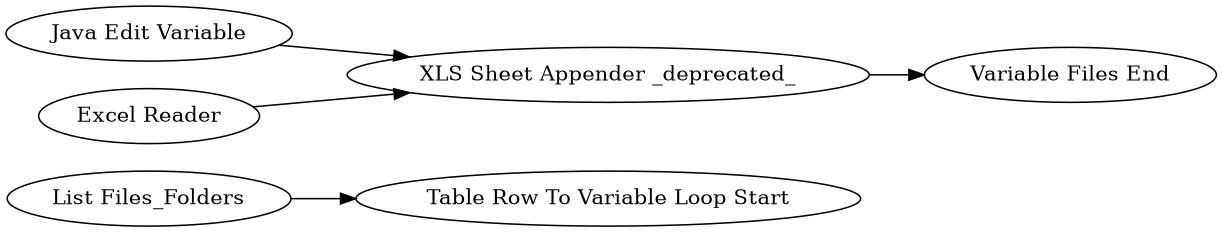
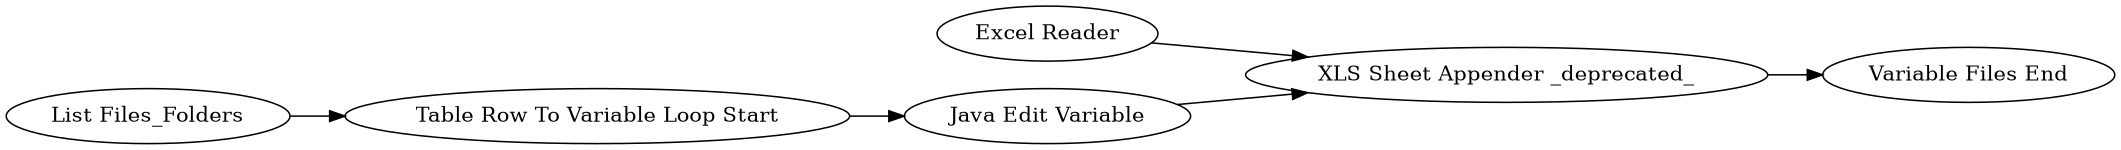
none -> (869, 116)
